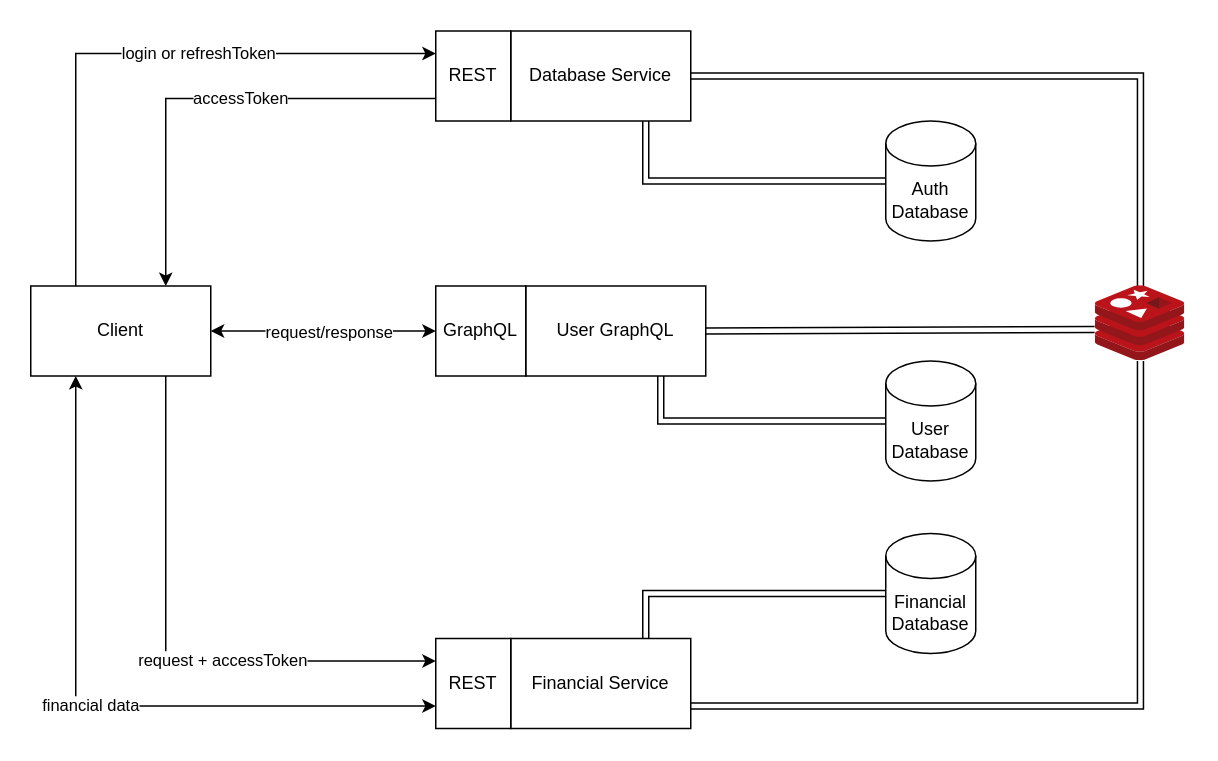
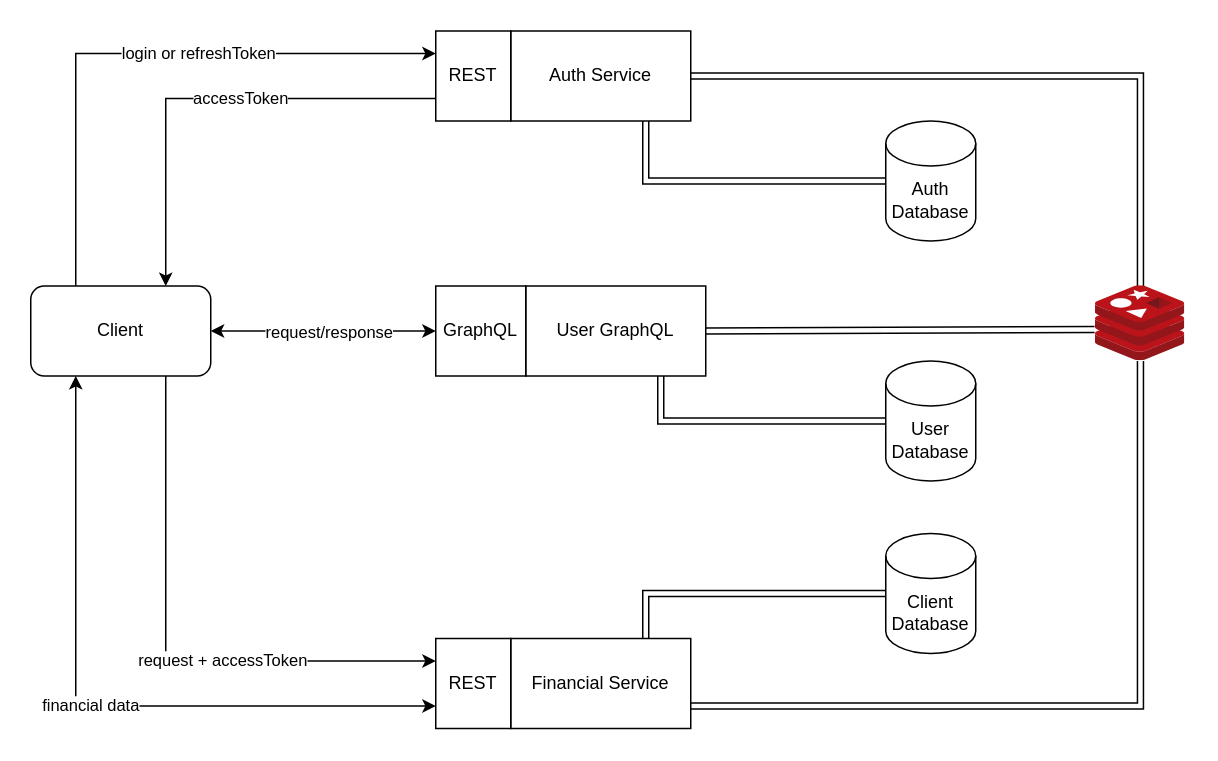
(601, 76) -> (601, 76)
(121, 331) -> (121, 331)
(931, 613) -> (931, 613)
